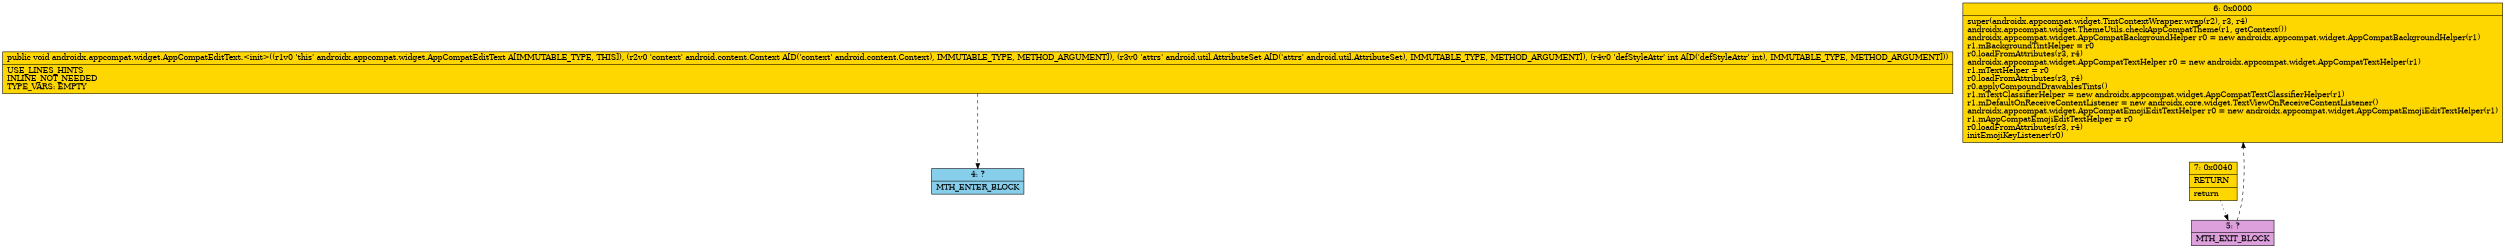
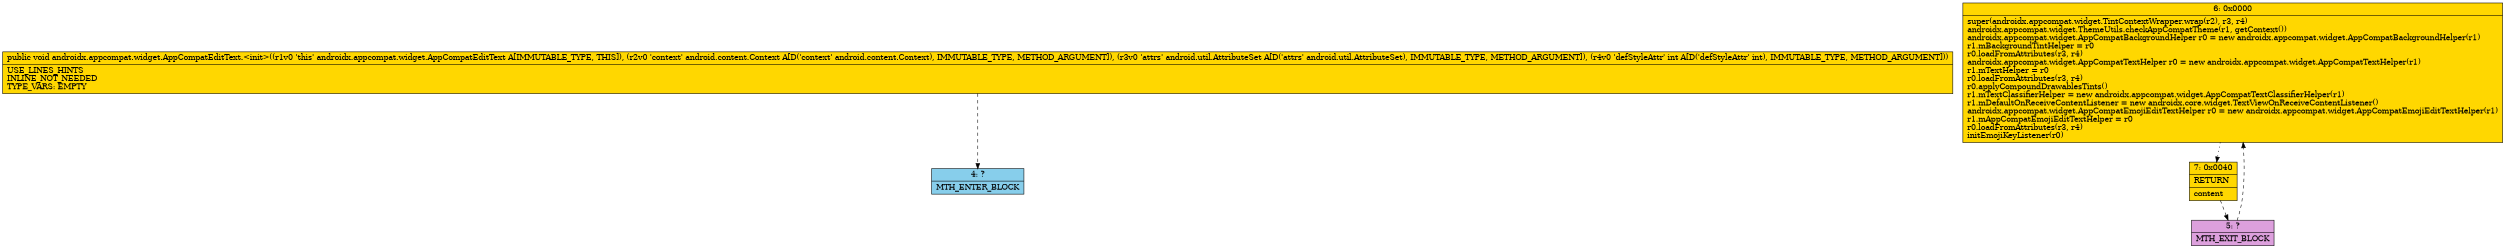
none -> (2219, 150)
(2206, 194) -> (2209, 194)
(2223, 208) -> (2223, 208)
